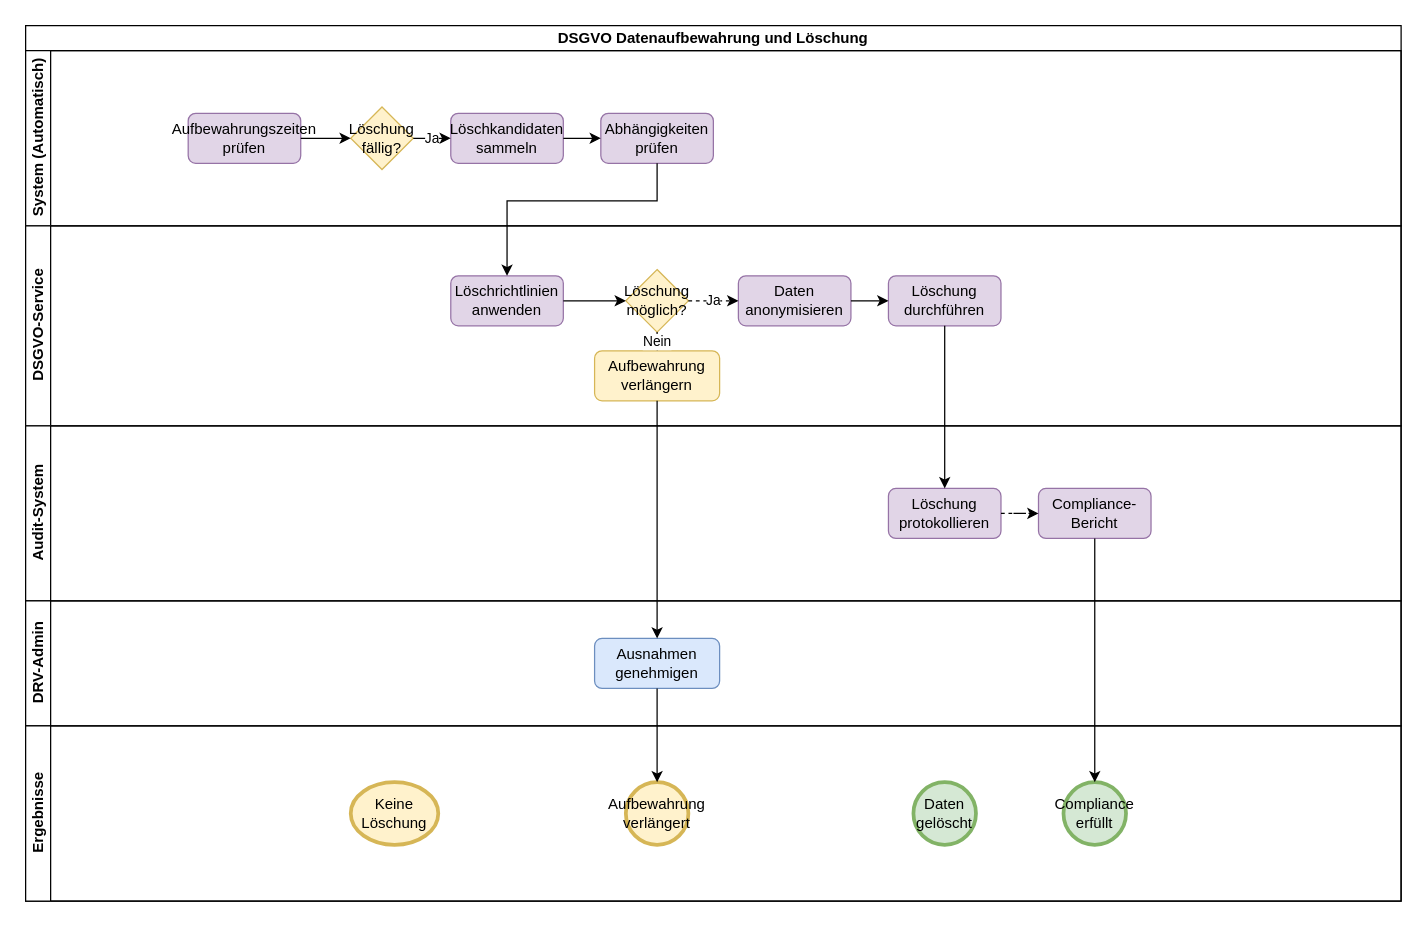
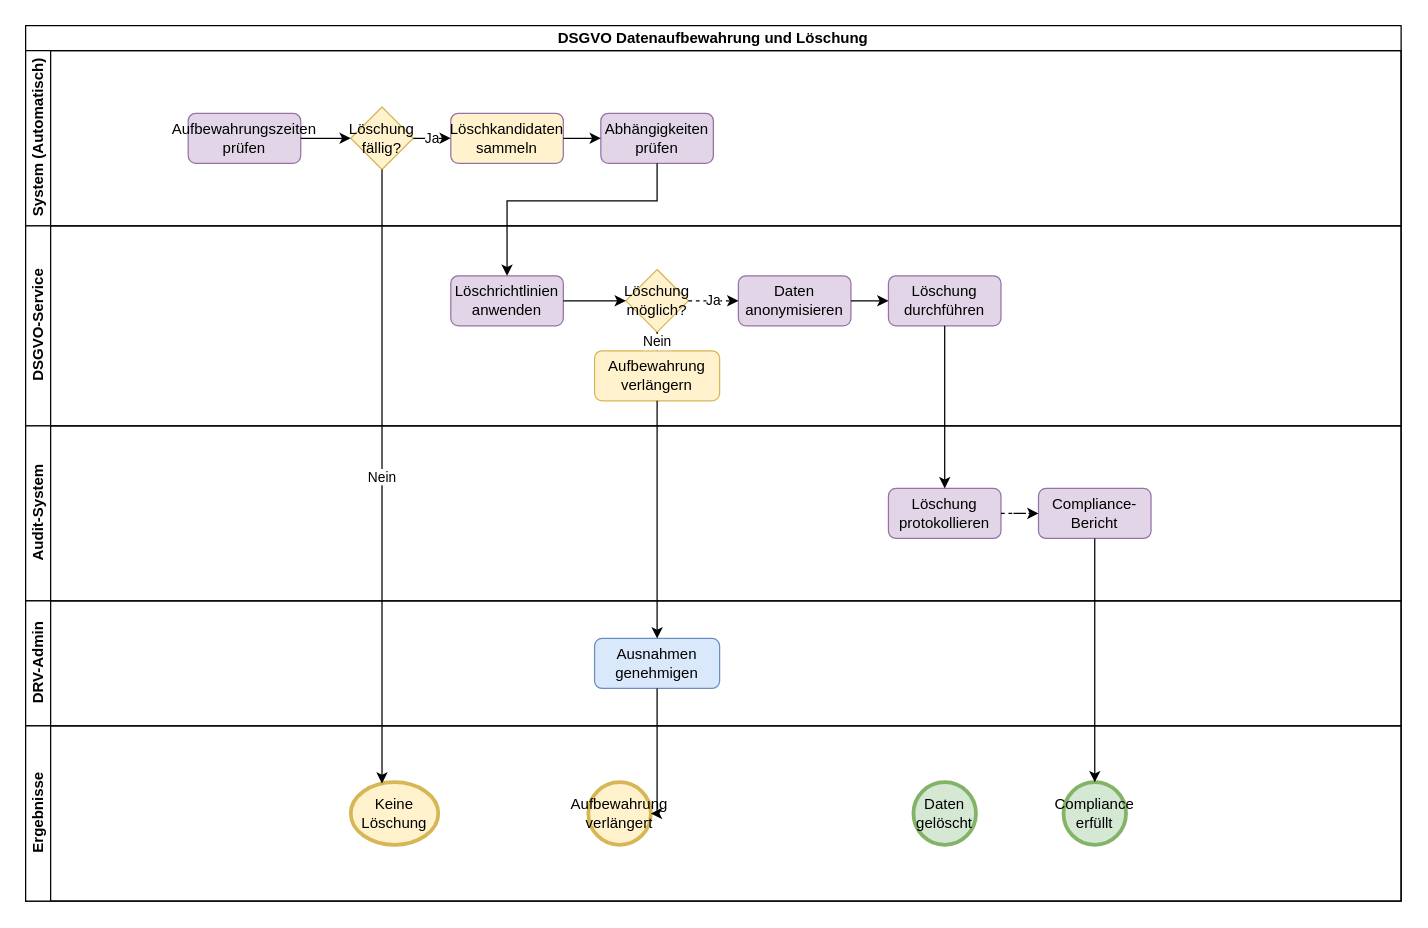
(507, 138) -> (507, 138)
none -> (382, 472)
(657, 813) -> (619, 813)
